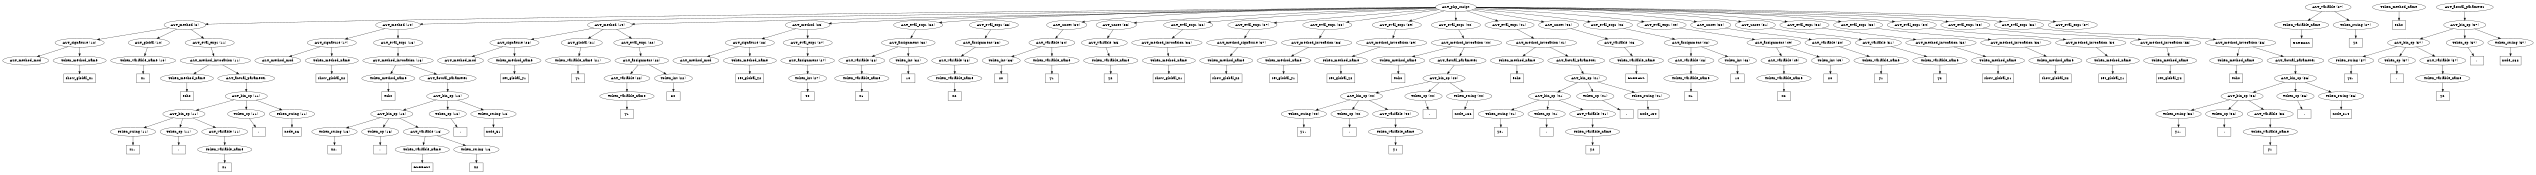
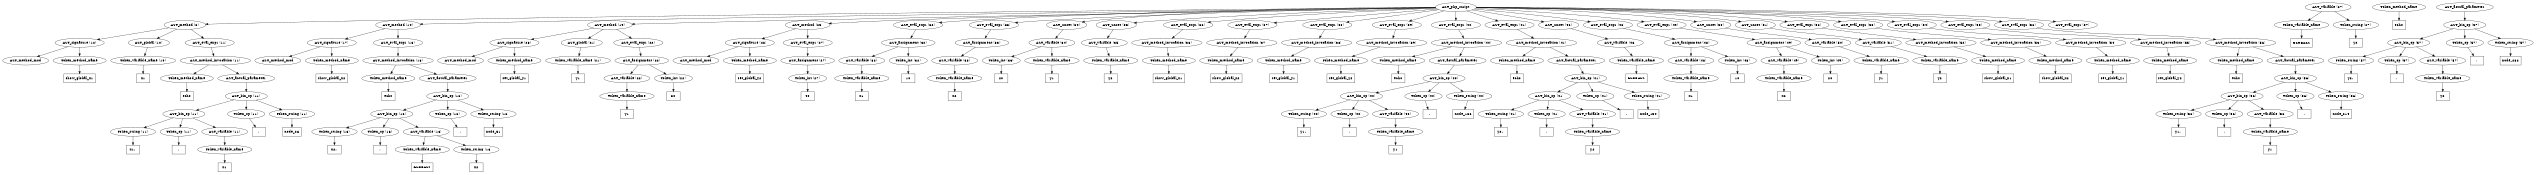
none -> (1122, 17)
(1242, 43) -> (1242, 43)
